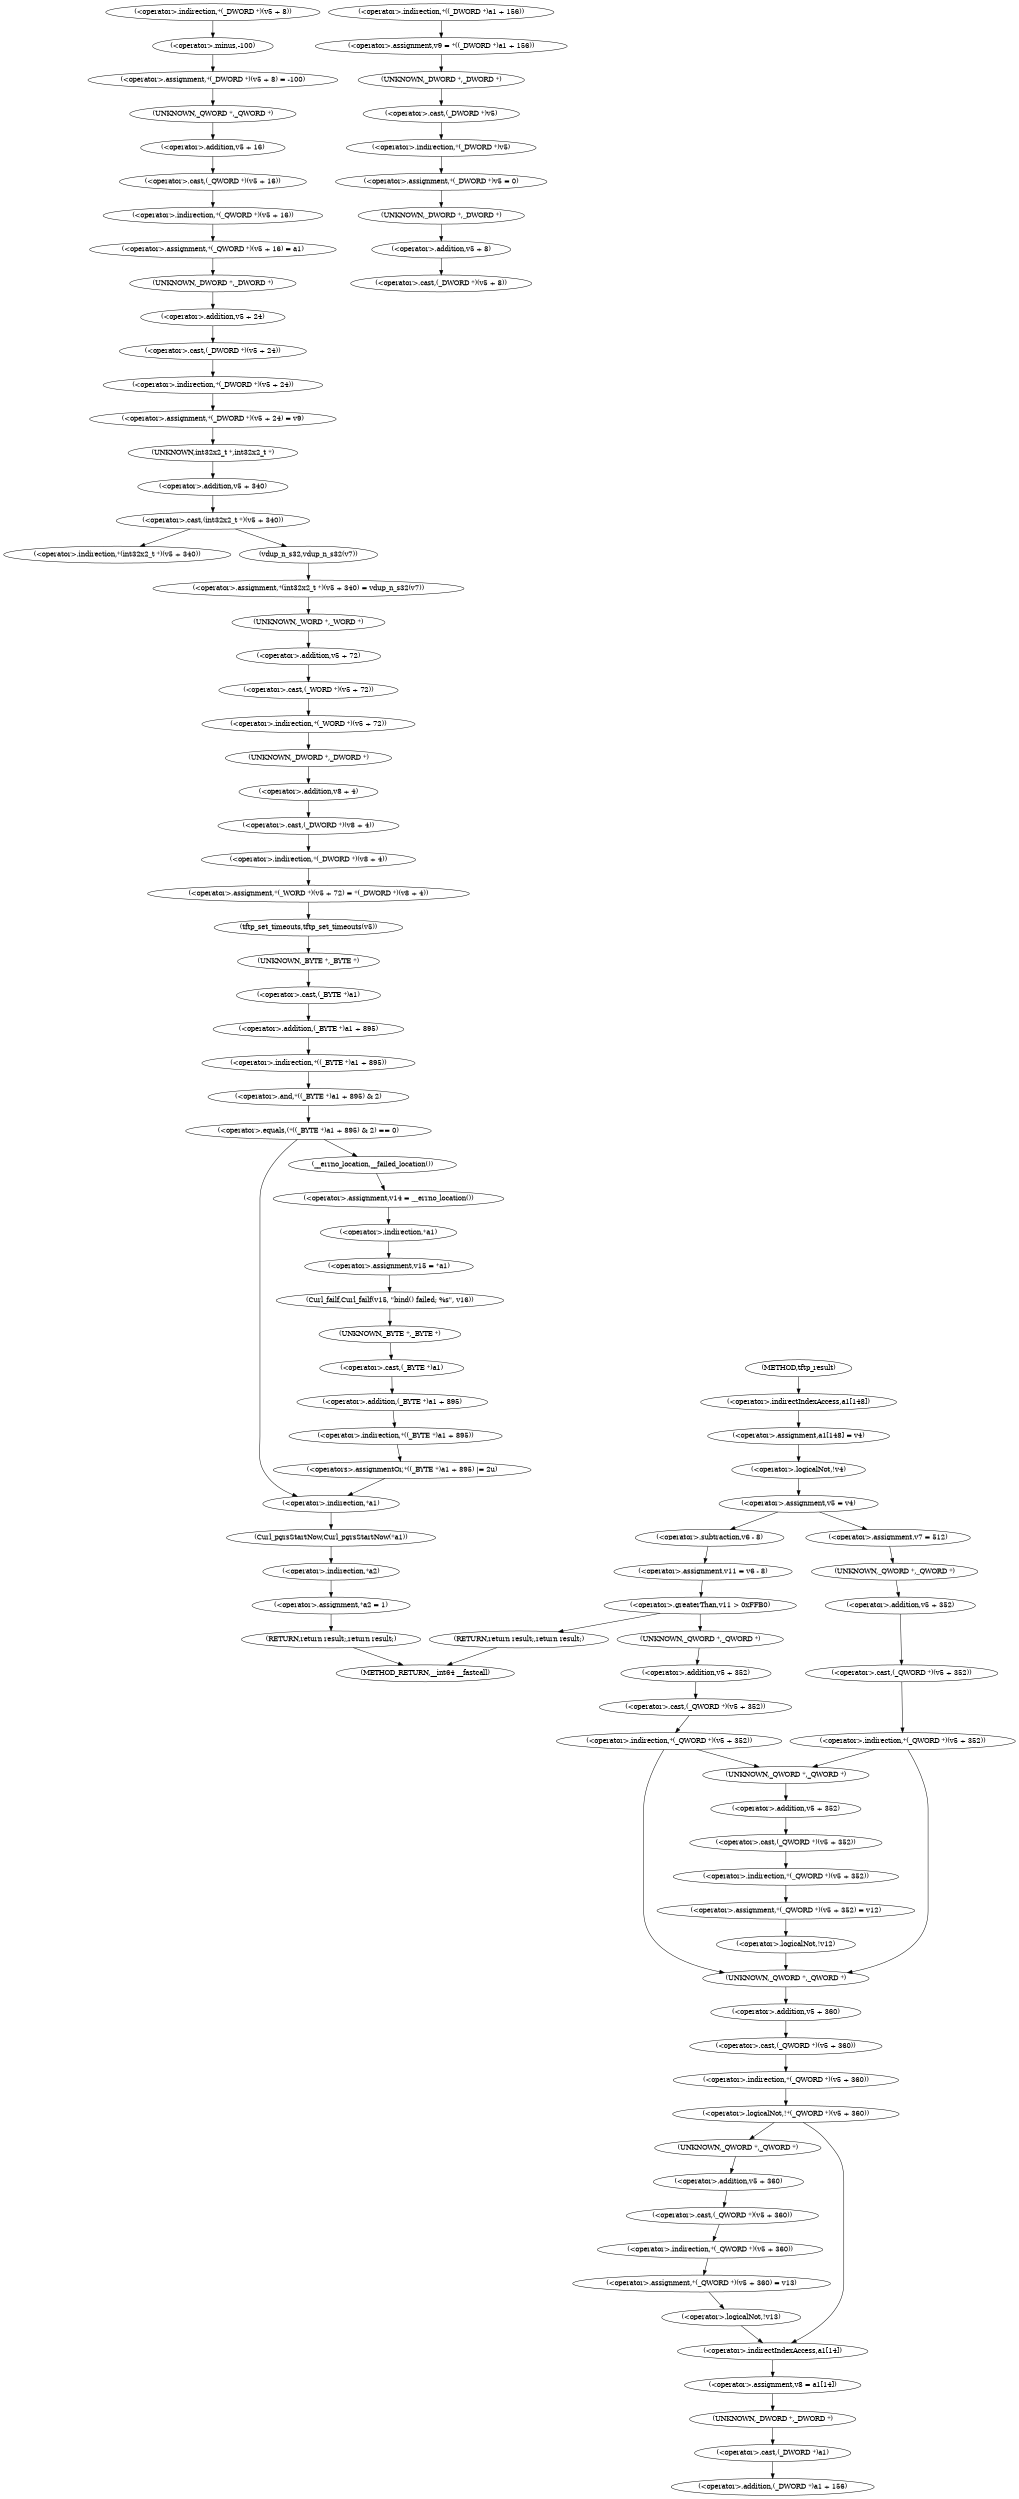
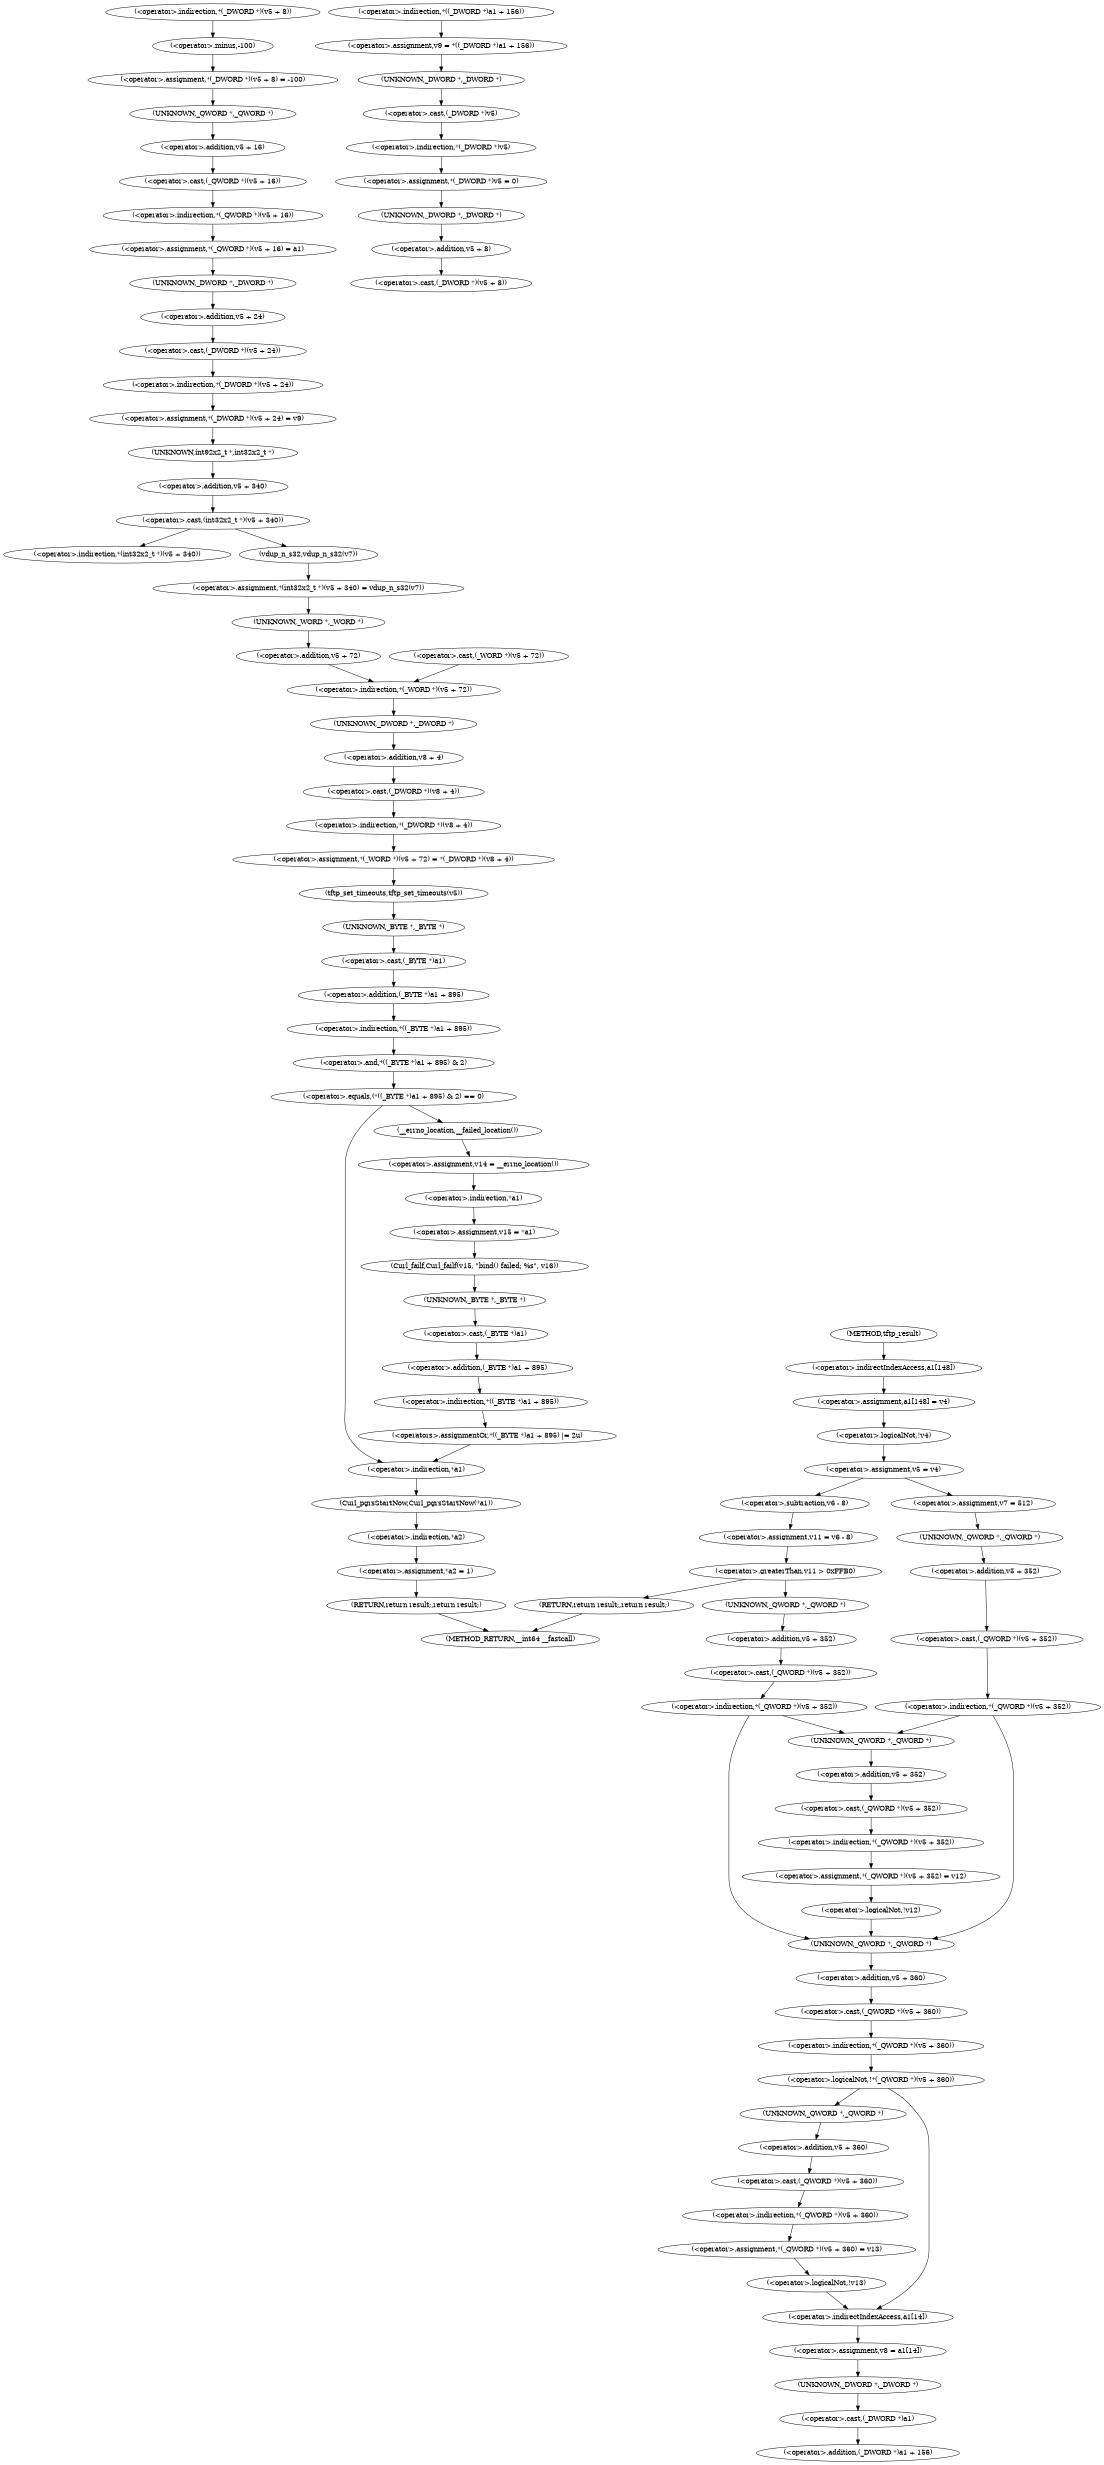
(213, 453) -> (213, 453)
(308, 671) -> (349, 672)
